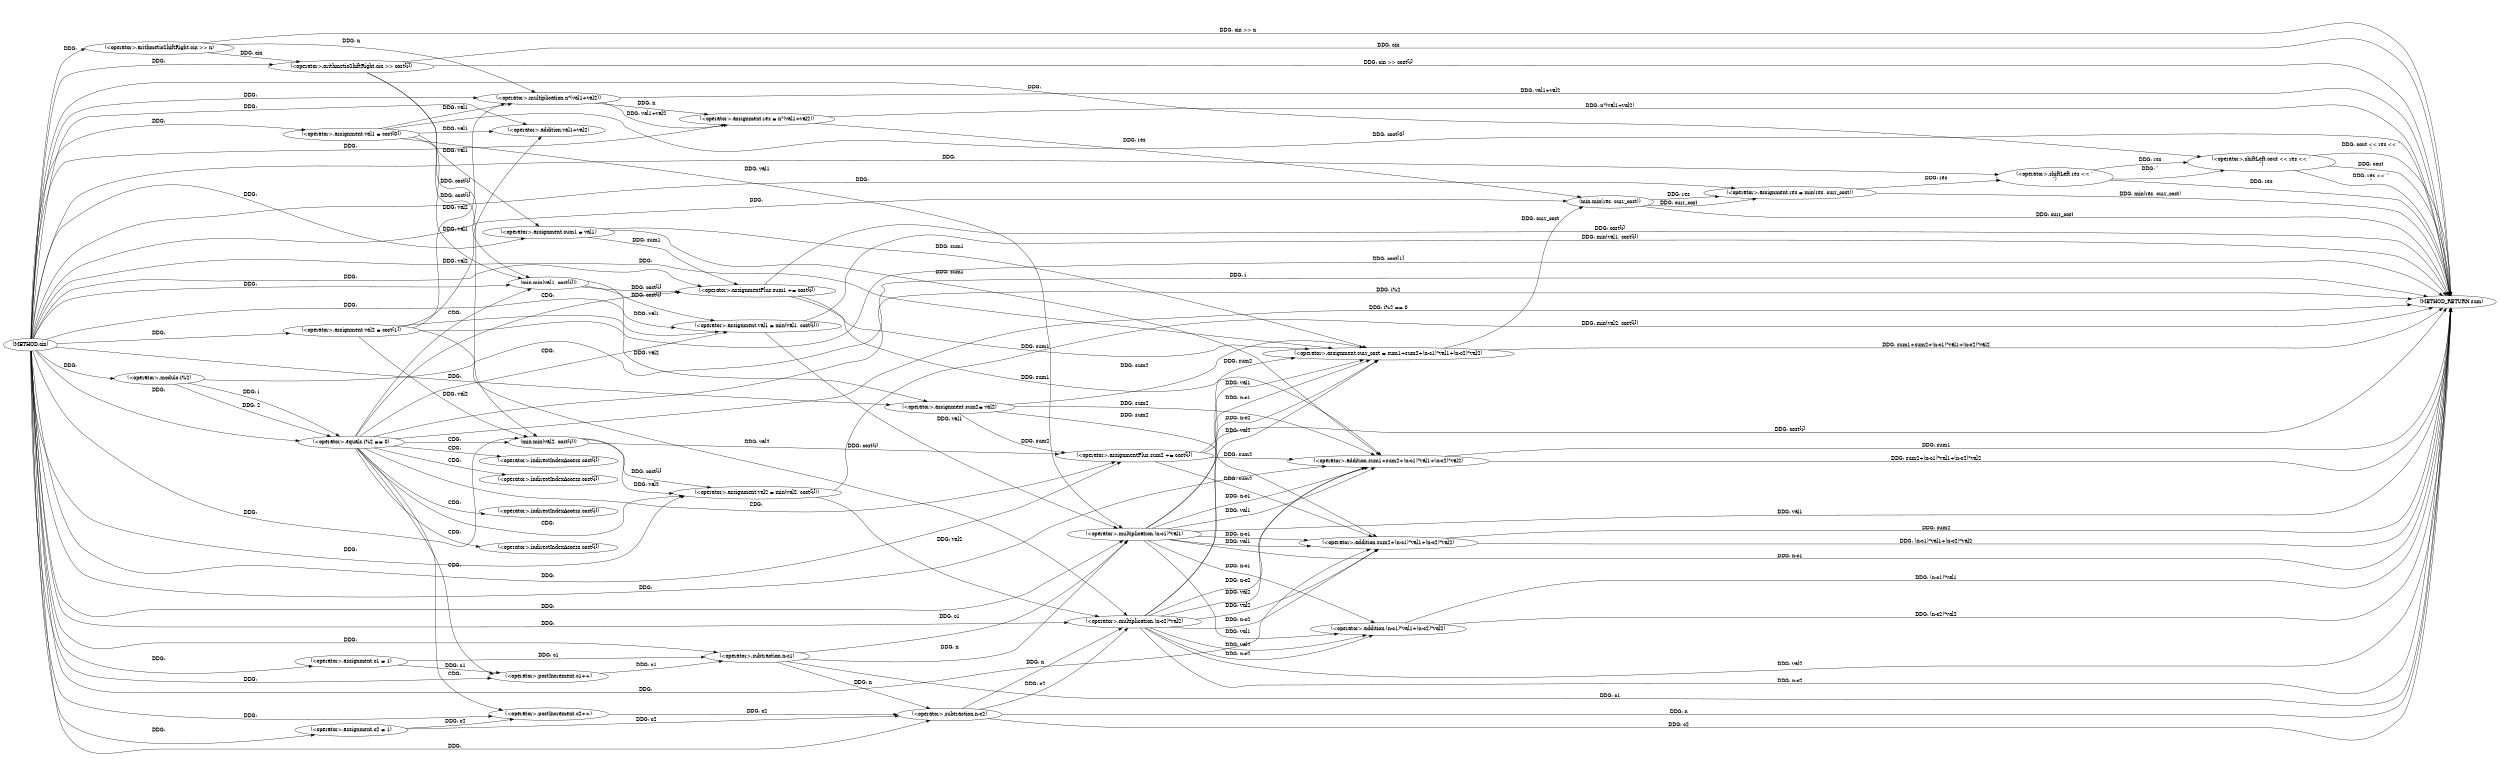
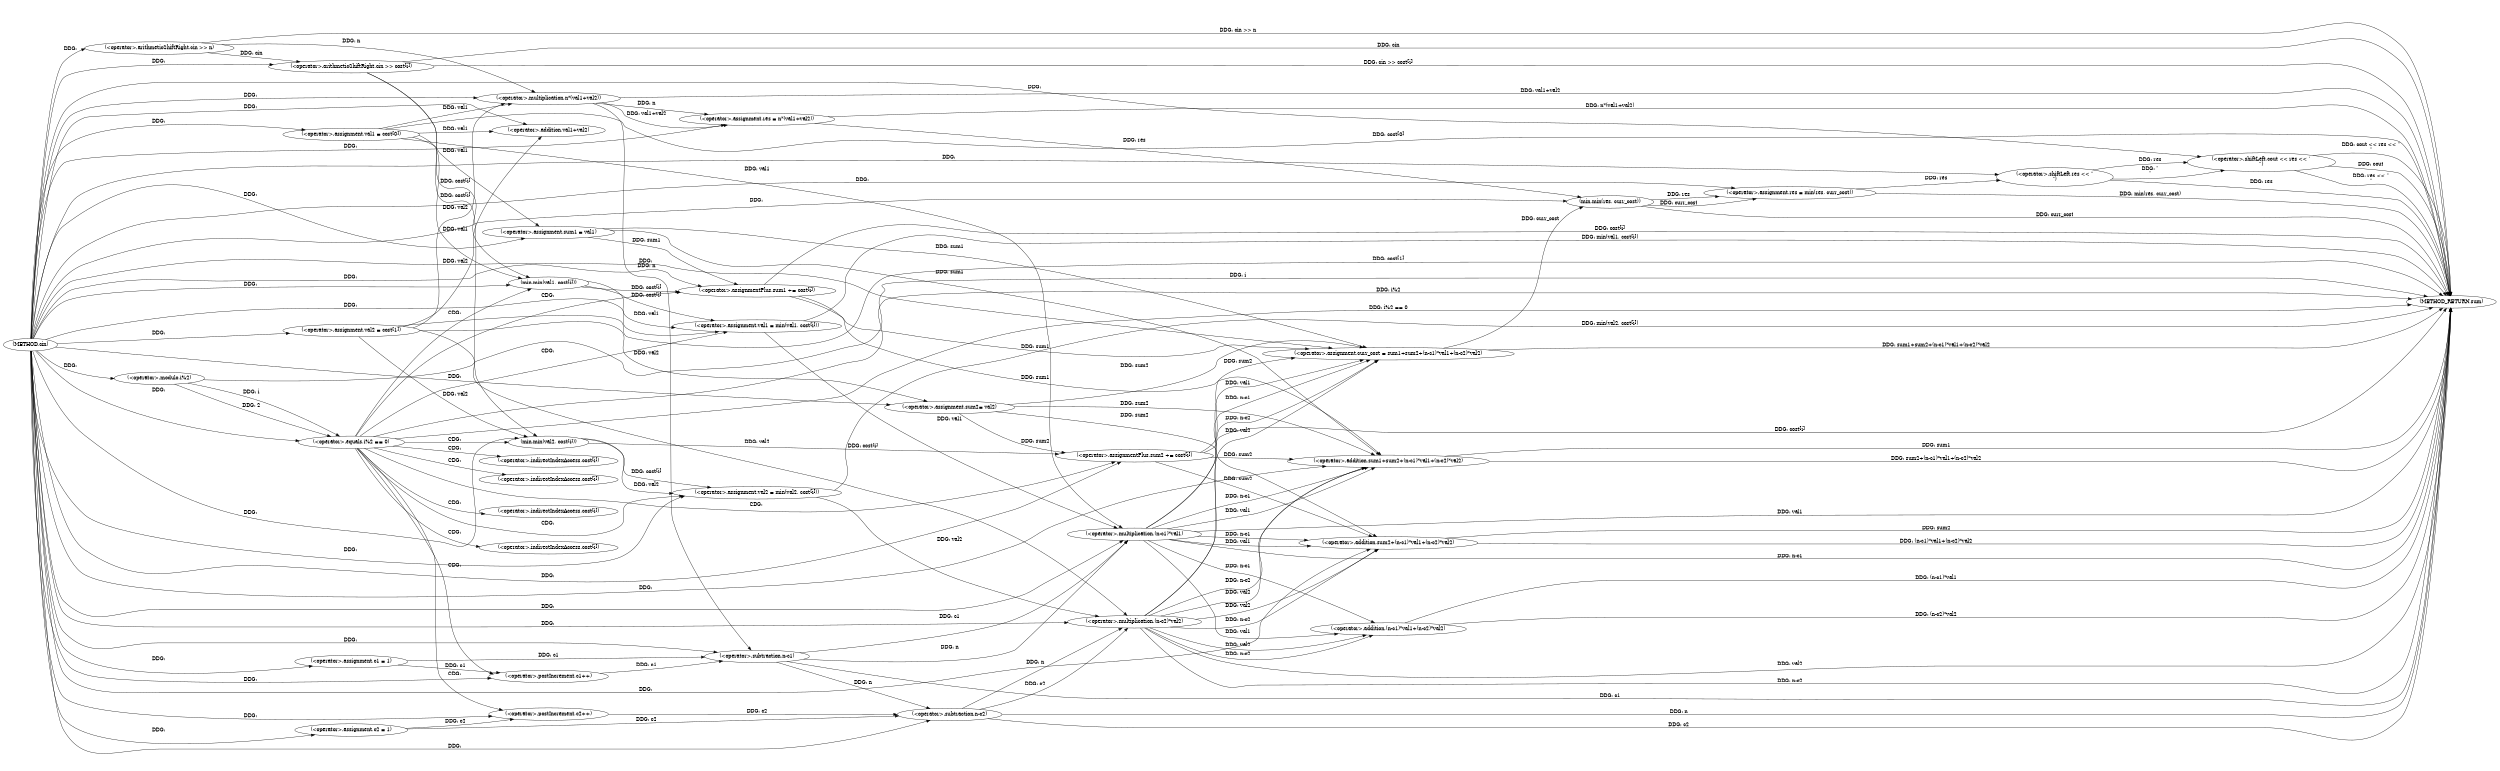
none -> (671, 364)
